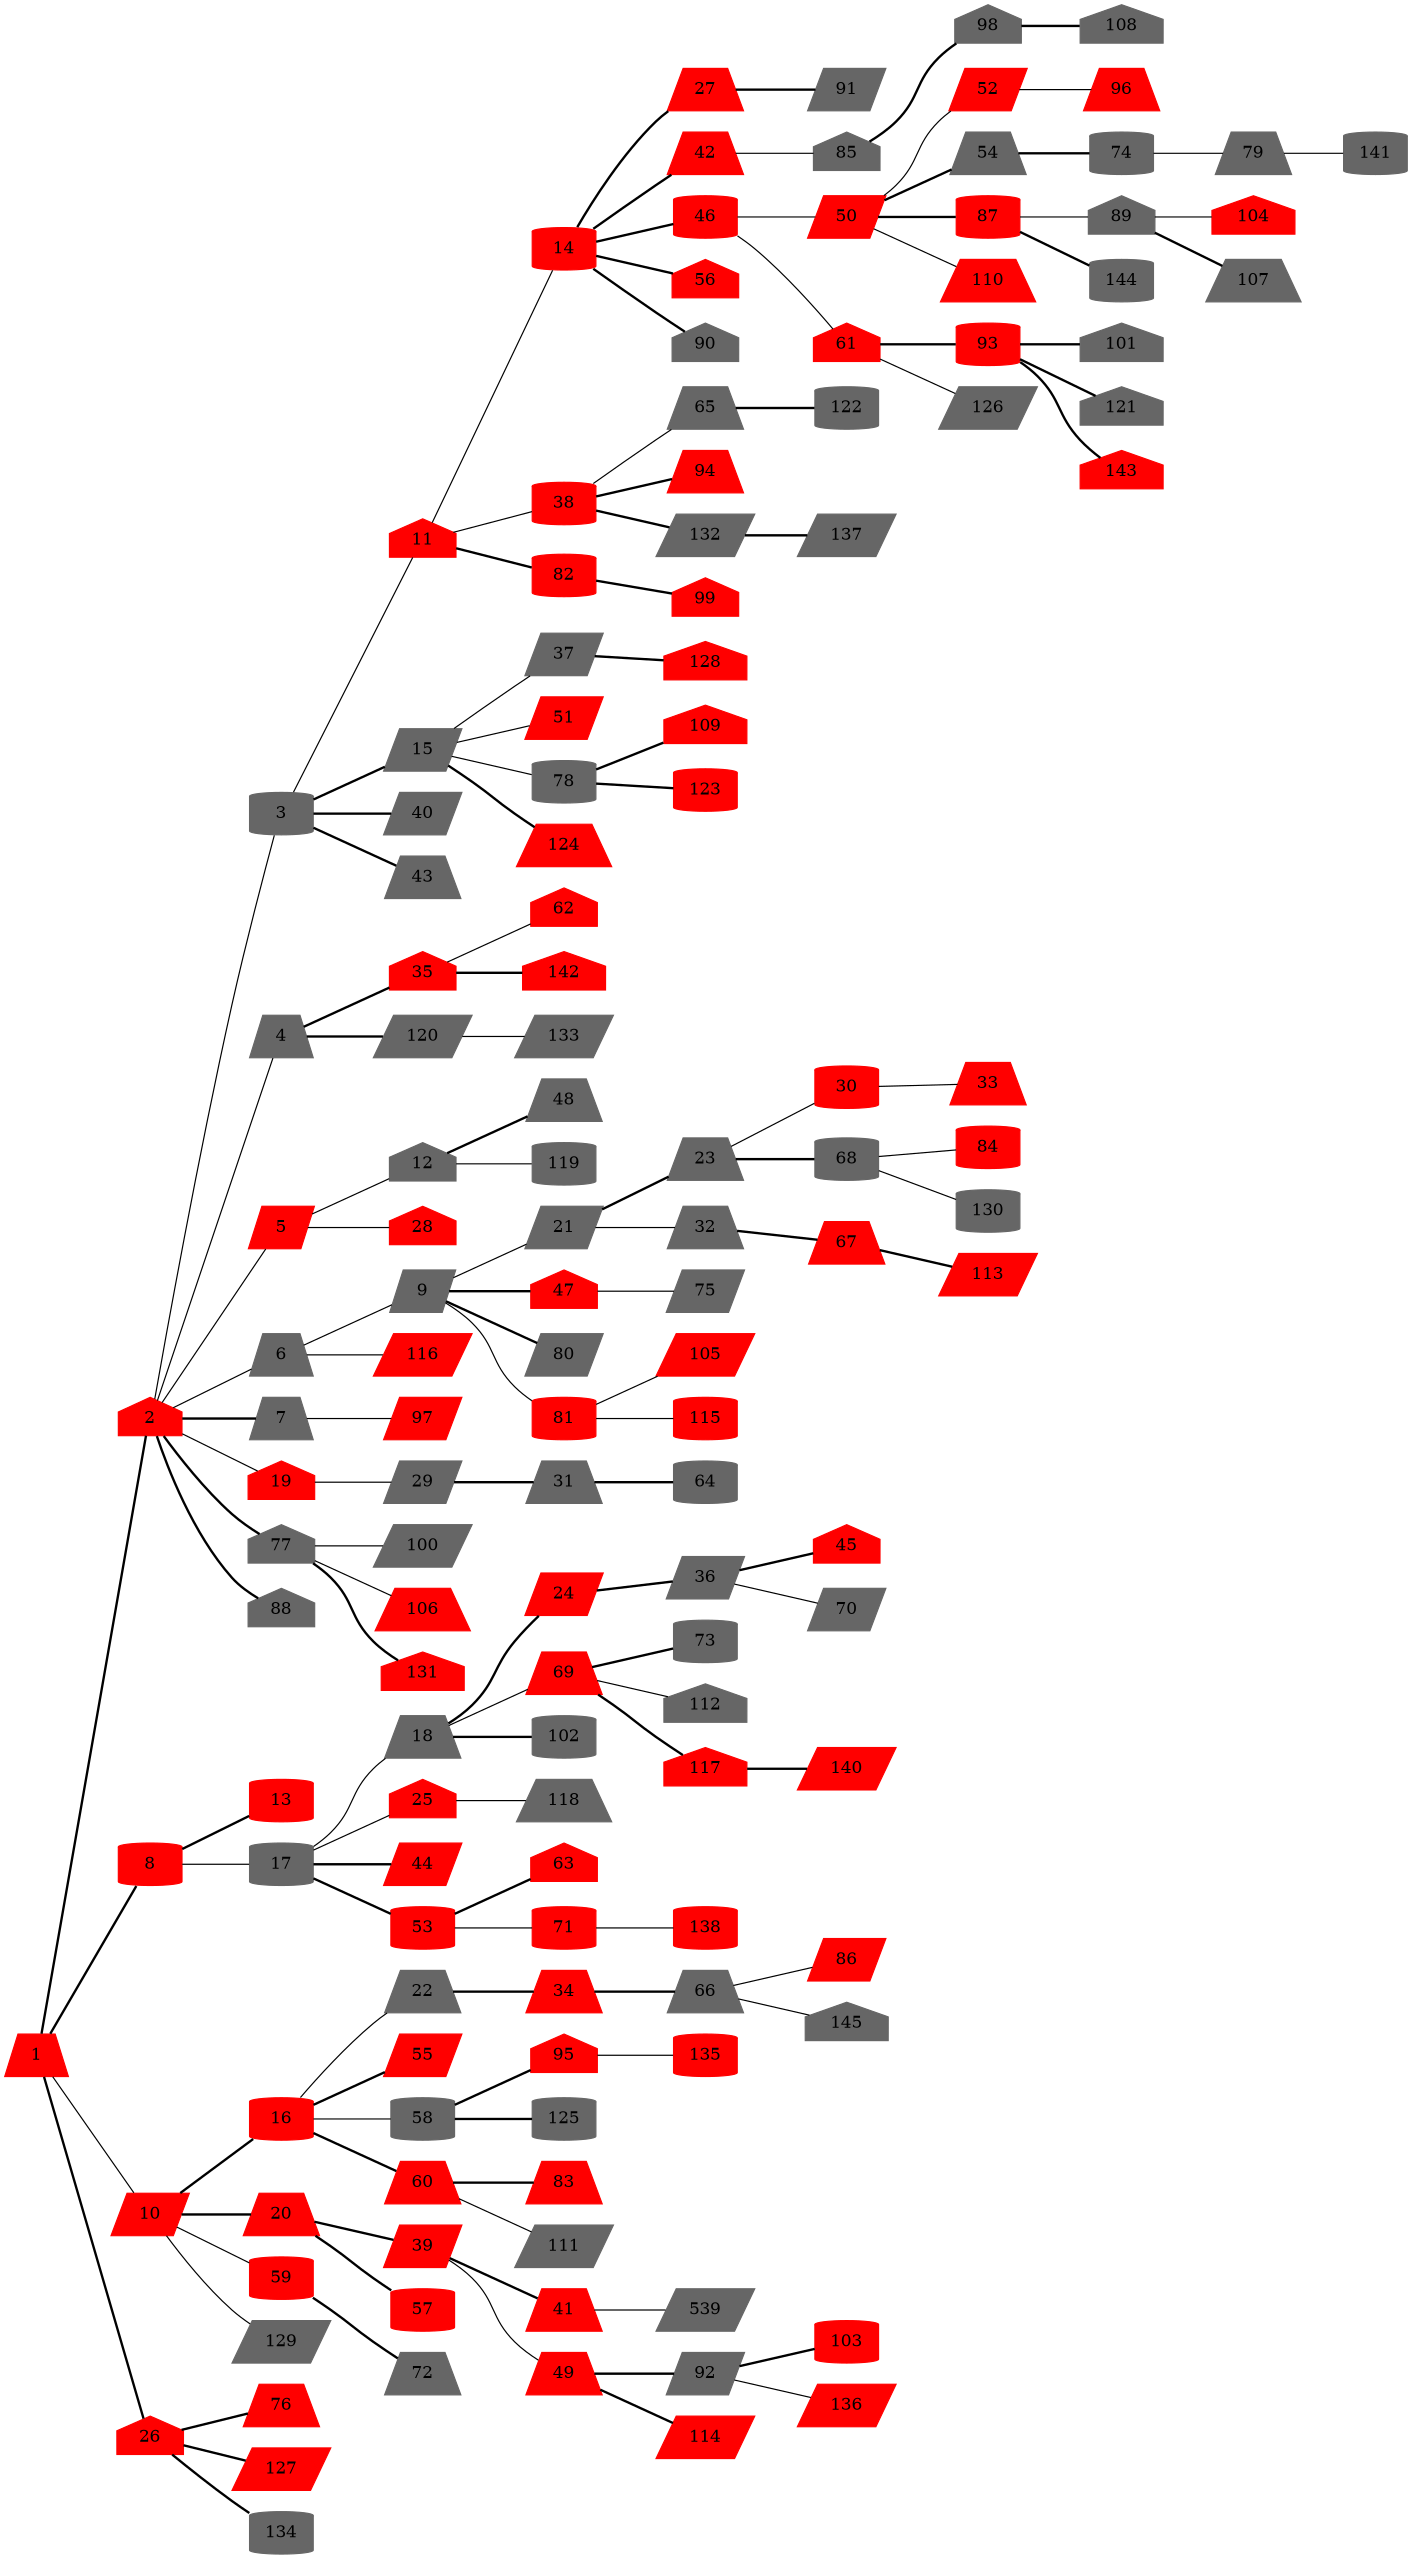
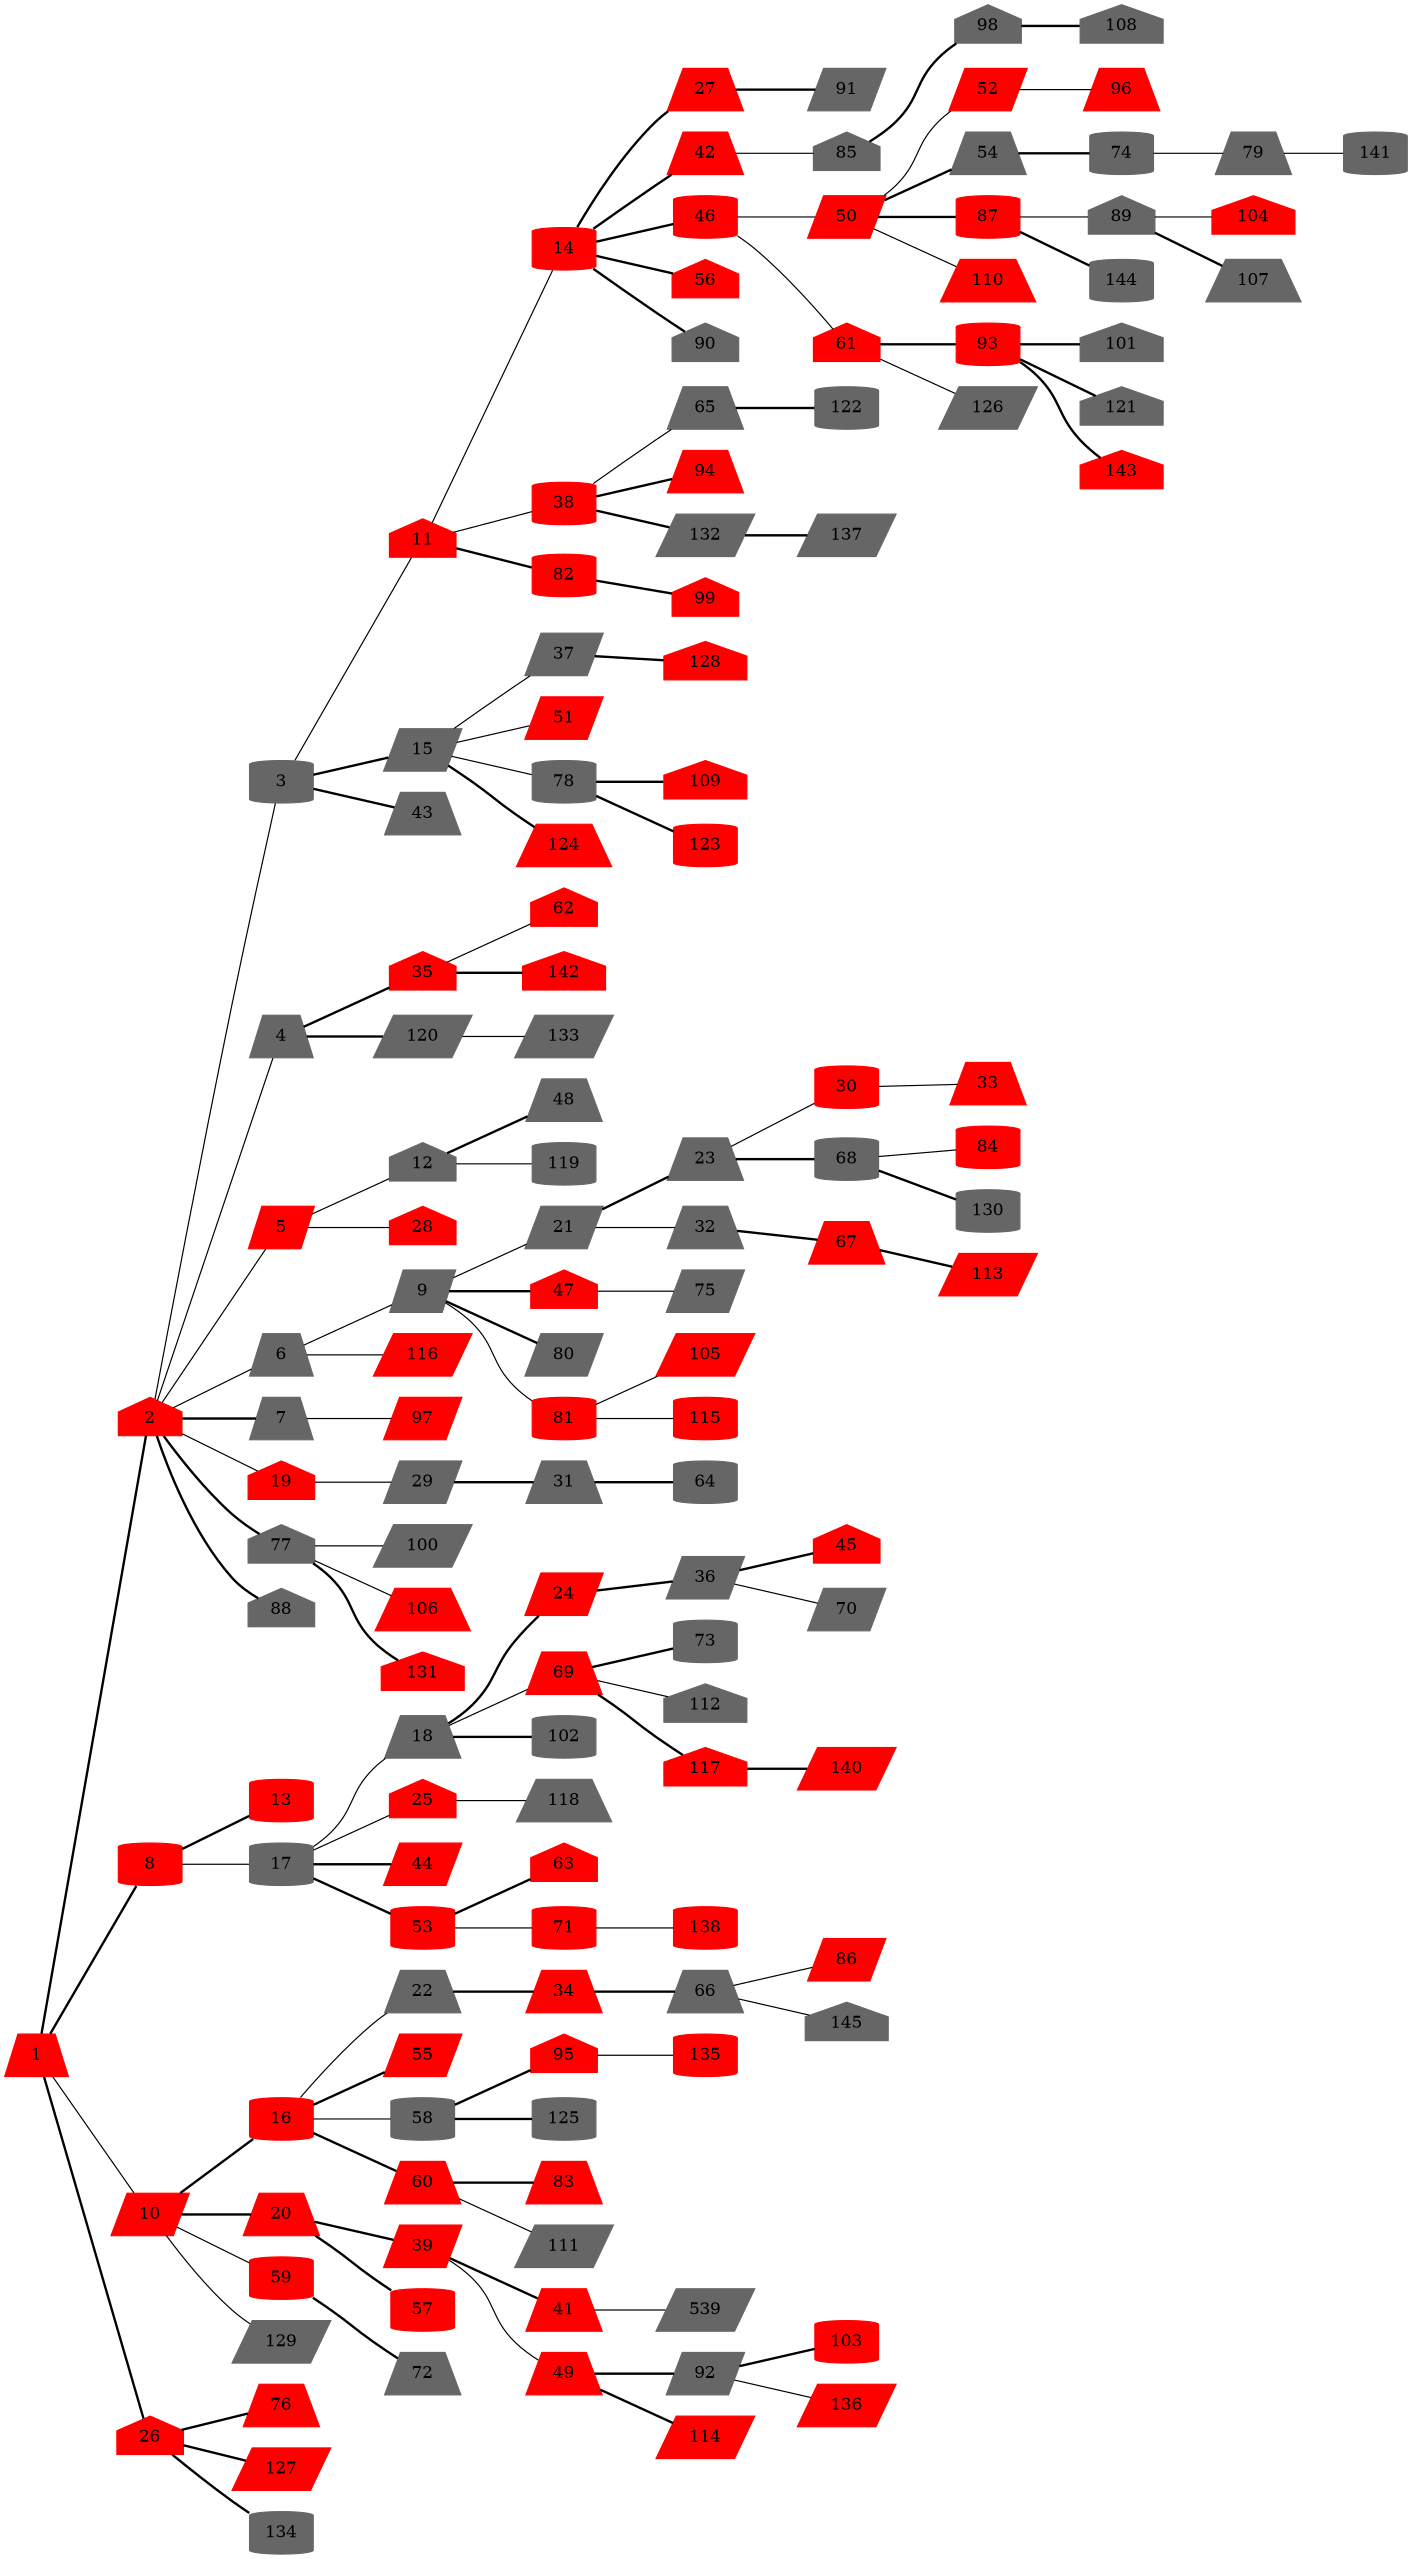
(423, 814) -> none
(917, 1185) -> (917, 1185)
